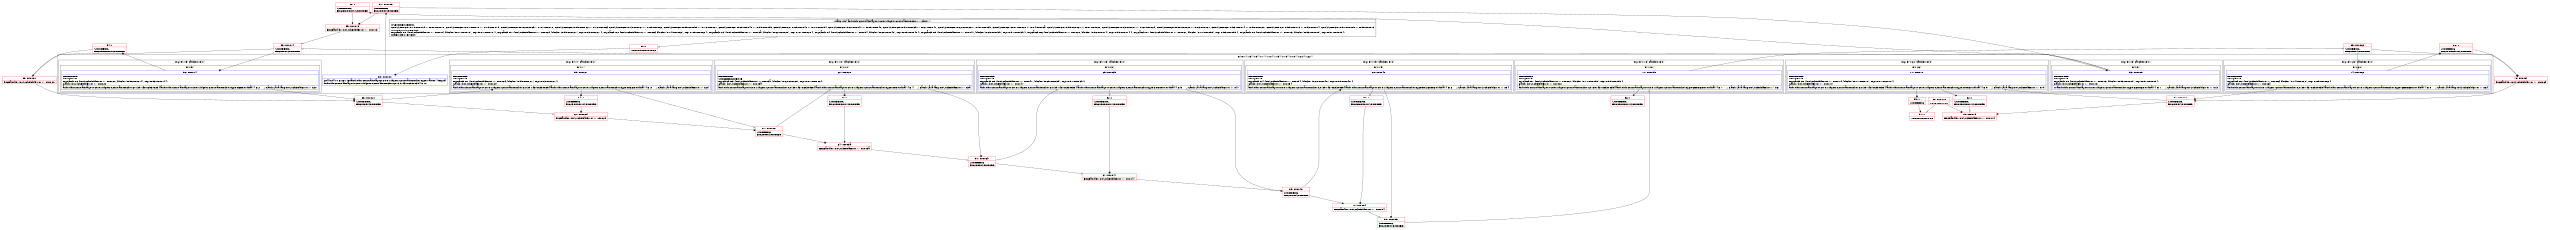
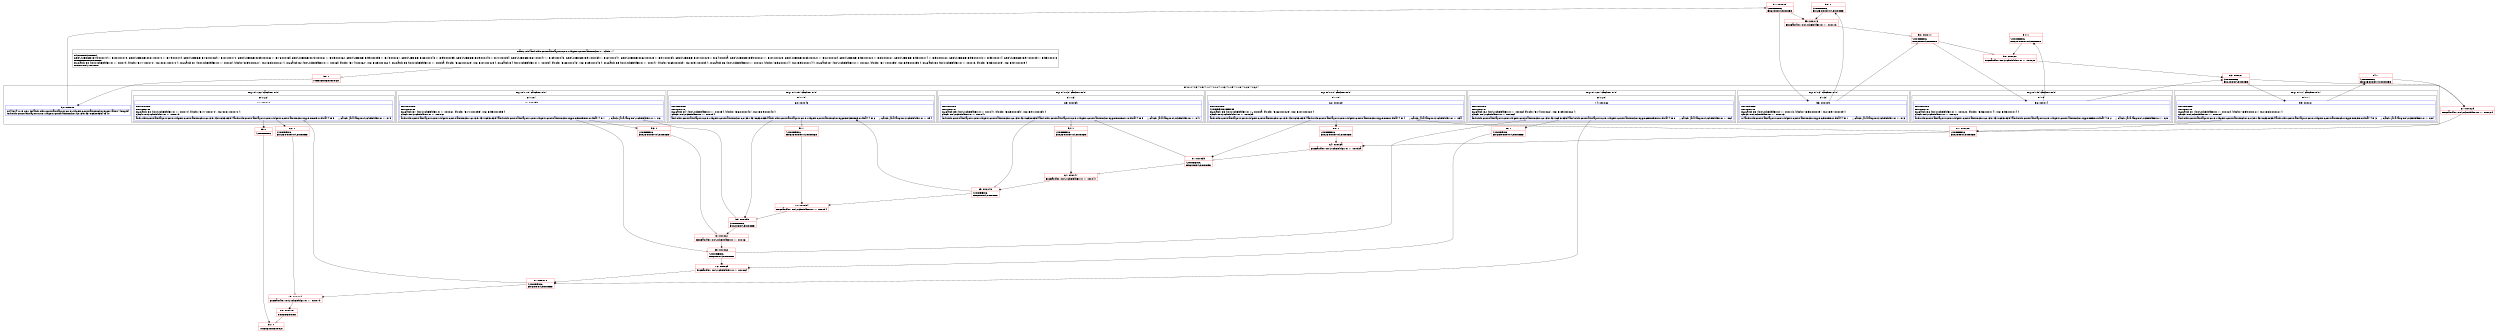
(1954, 108) -> (292, 305)
none -> (722, 238)
